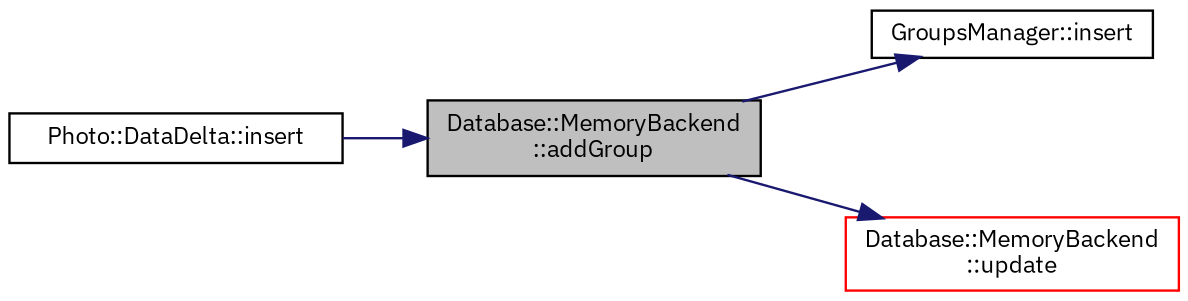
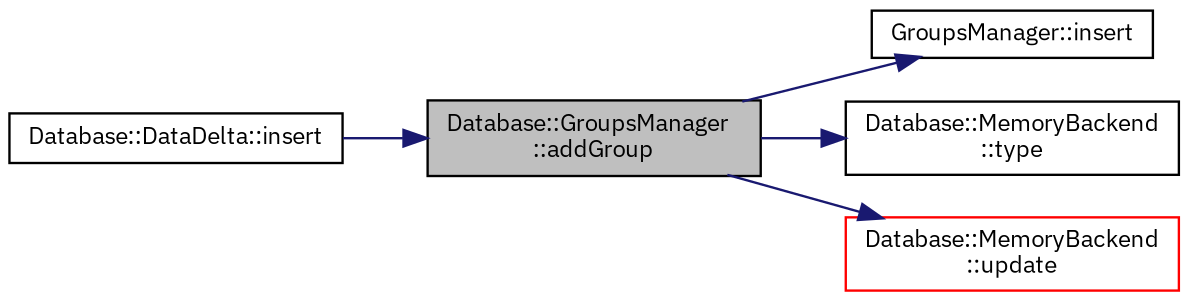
(176, 138) -> (176, 138)
(594, 138) -> (594, 138)
none -> (1012, 138)
